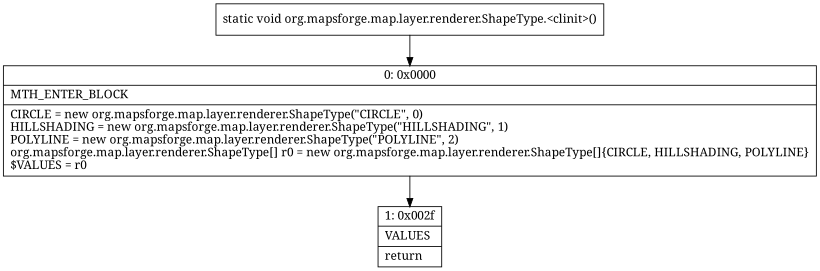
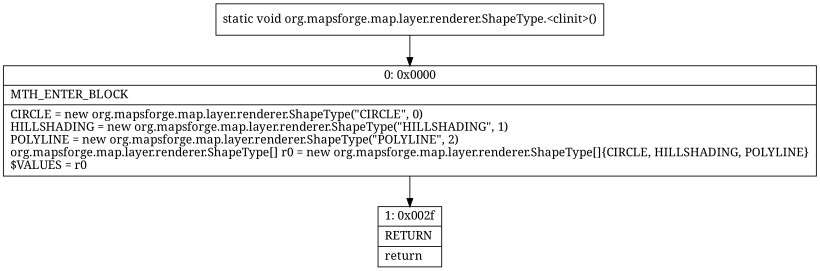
(408, 236) -> (409, 236)
